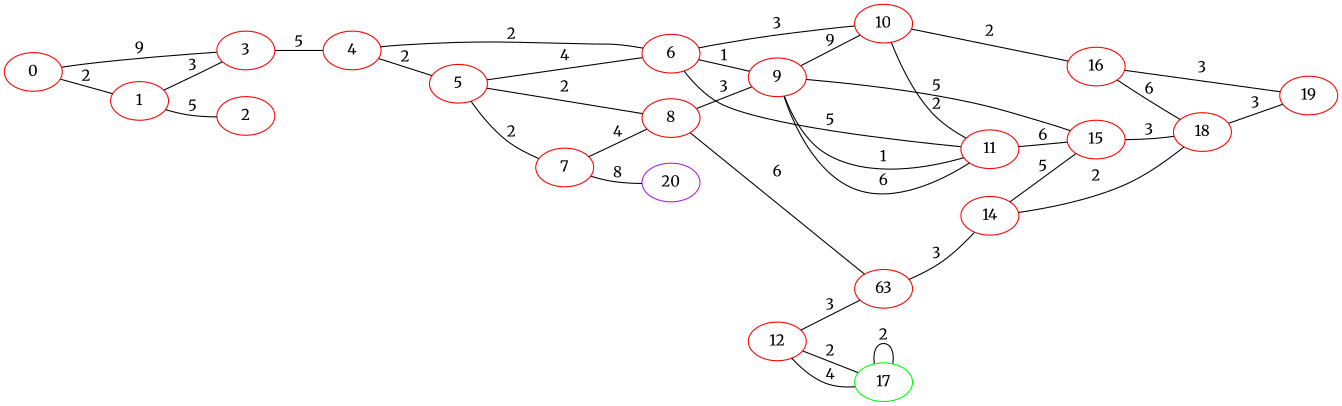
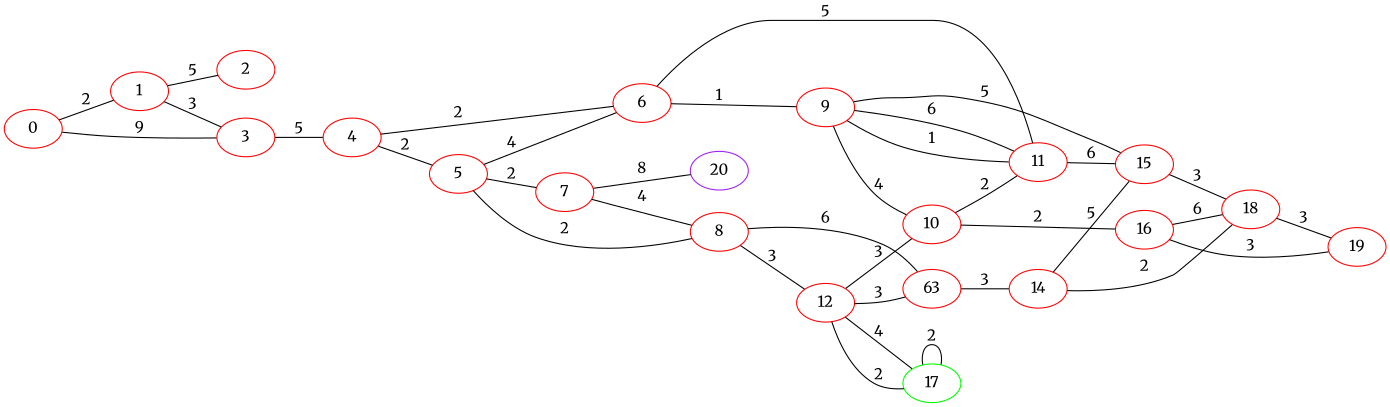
(777, 35) -> (879, 264)
(830, 41) -> (879, 185)
(724, 98) -> (772, 267)
